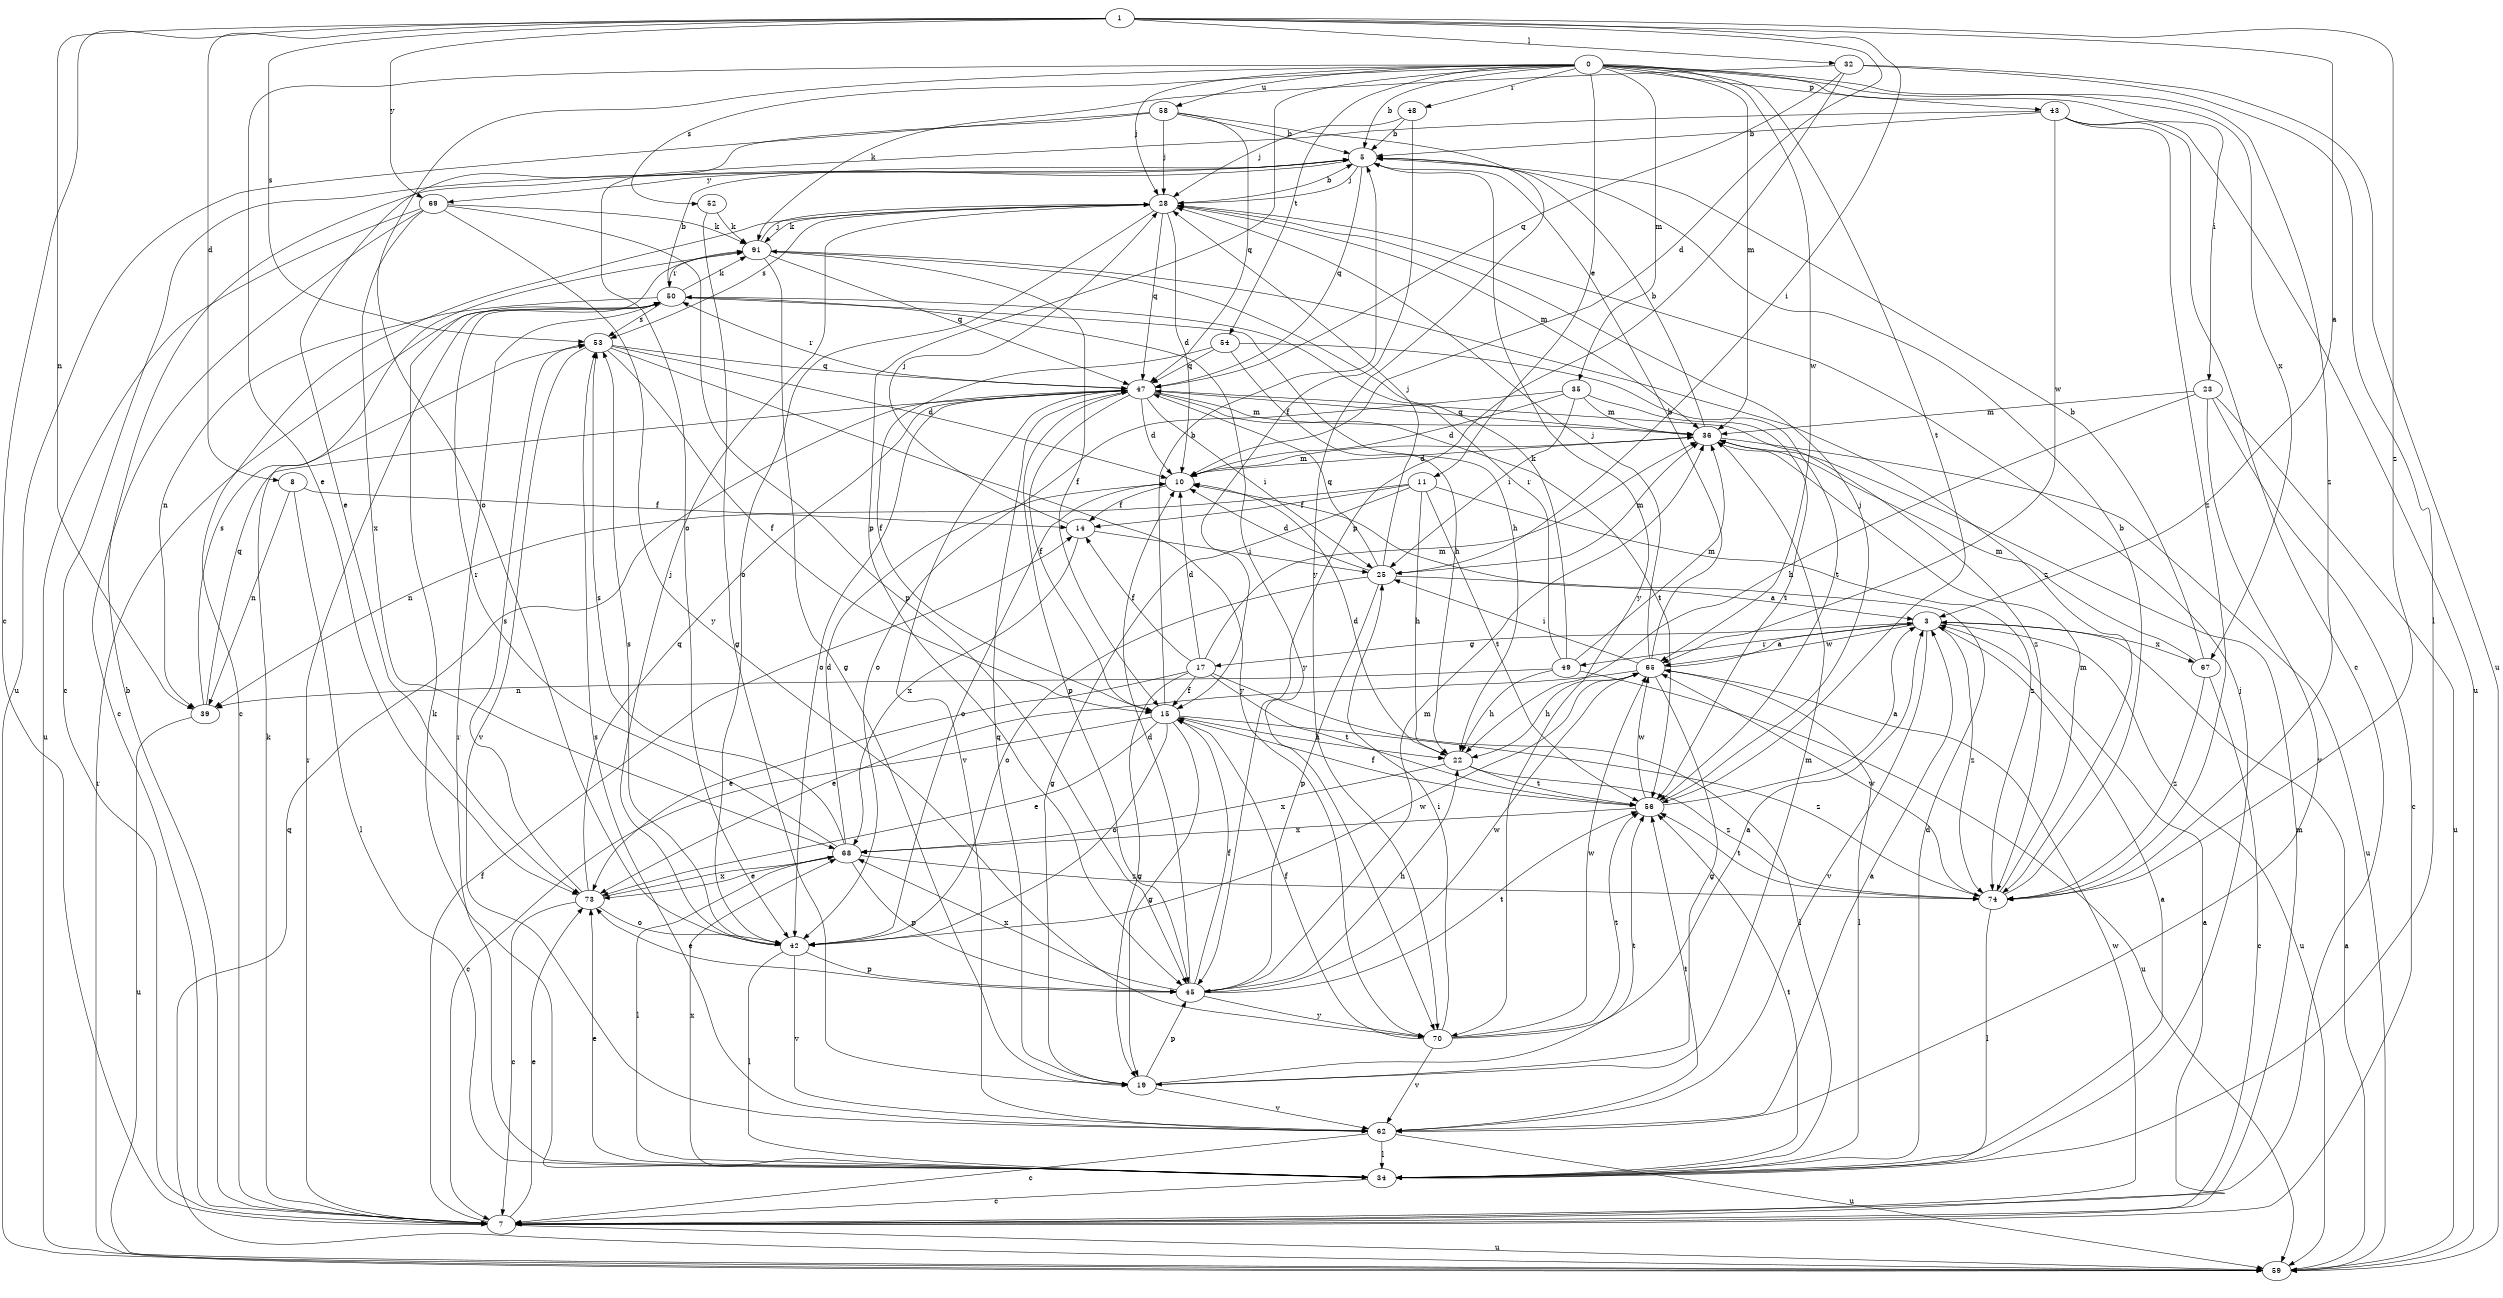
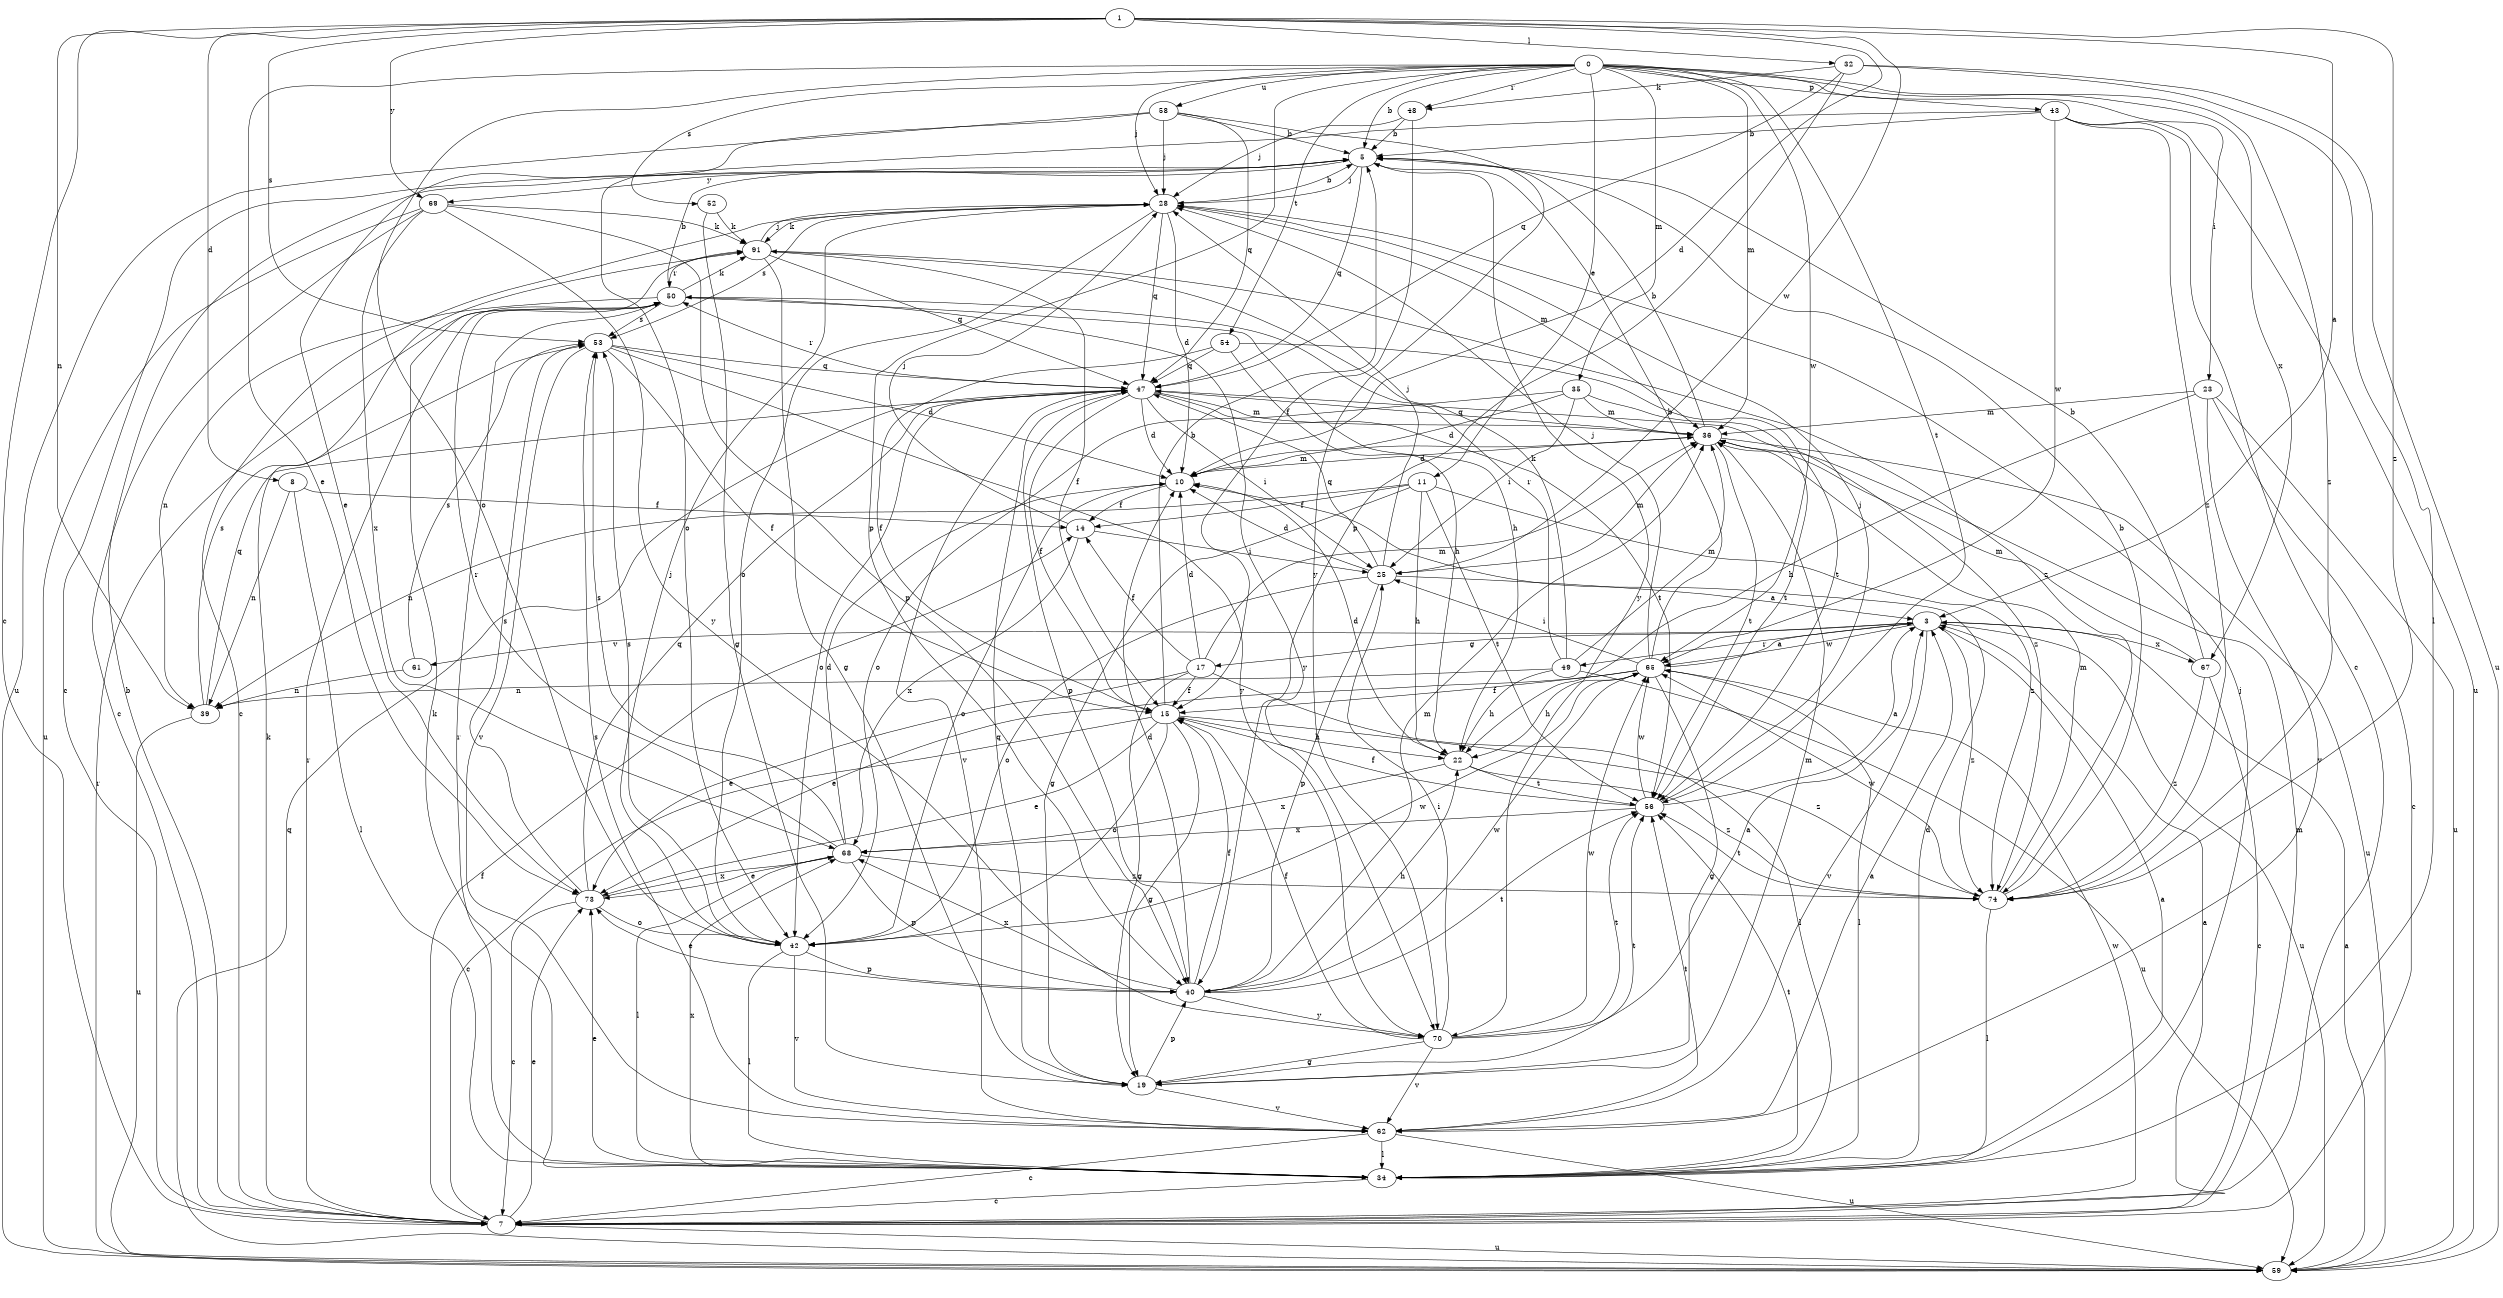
(1279, 90) -> (1633, 88)
(1787, 297) -> (1787, 297)
none -> (417, 668)
none -> (1411, 695)
(1413, 762) -> (1744, 624)
(1190, 993) -> (1190, 993)
none -> (1293, 1062)
